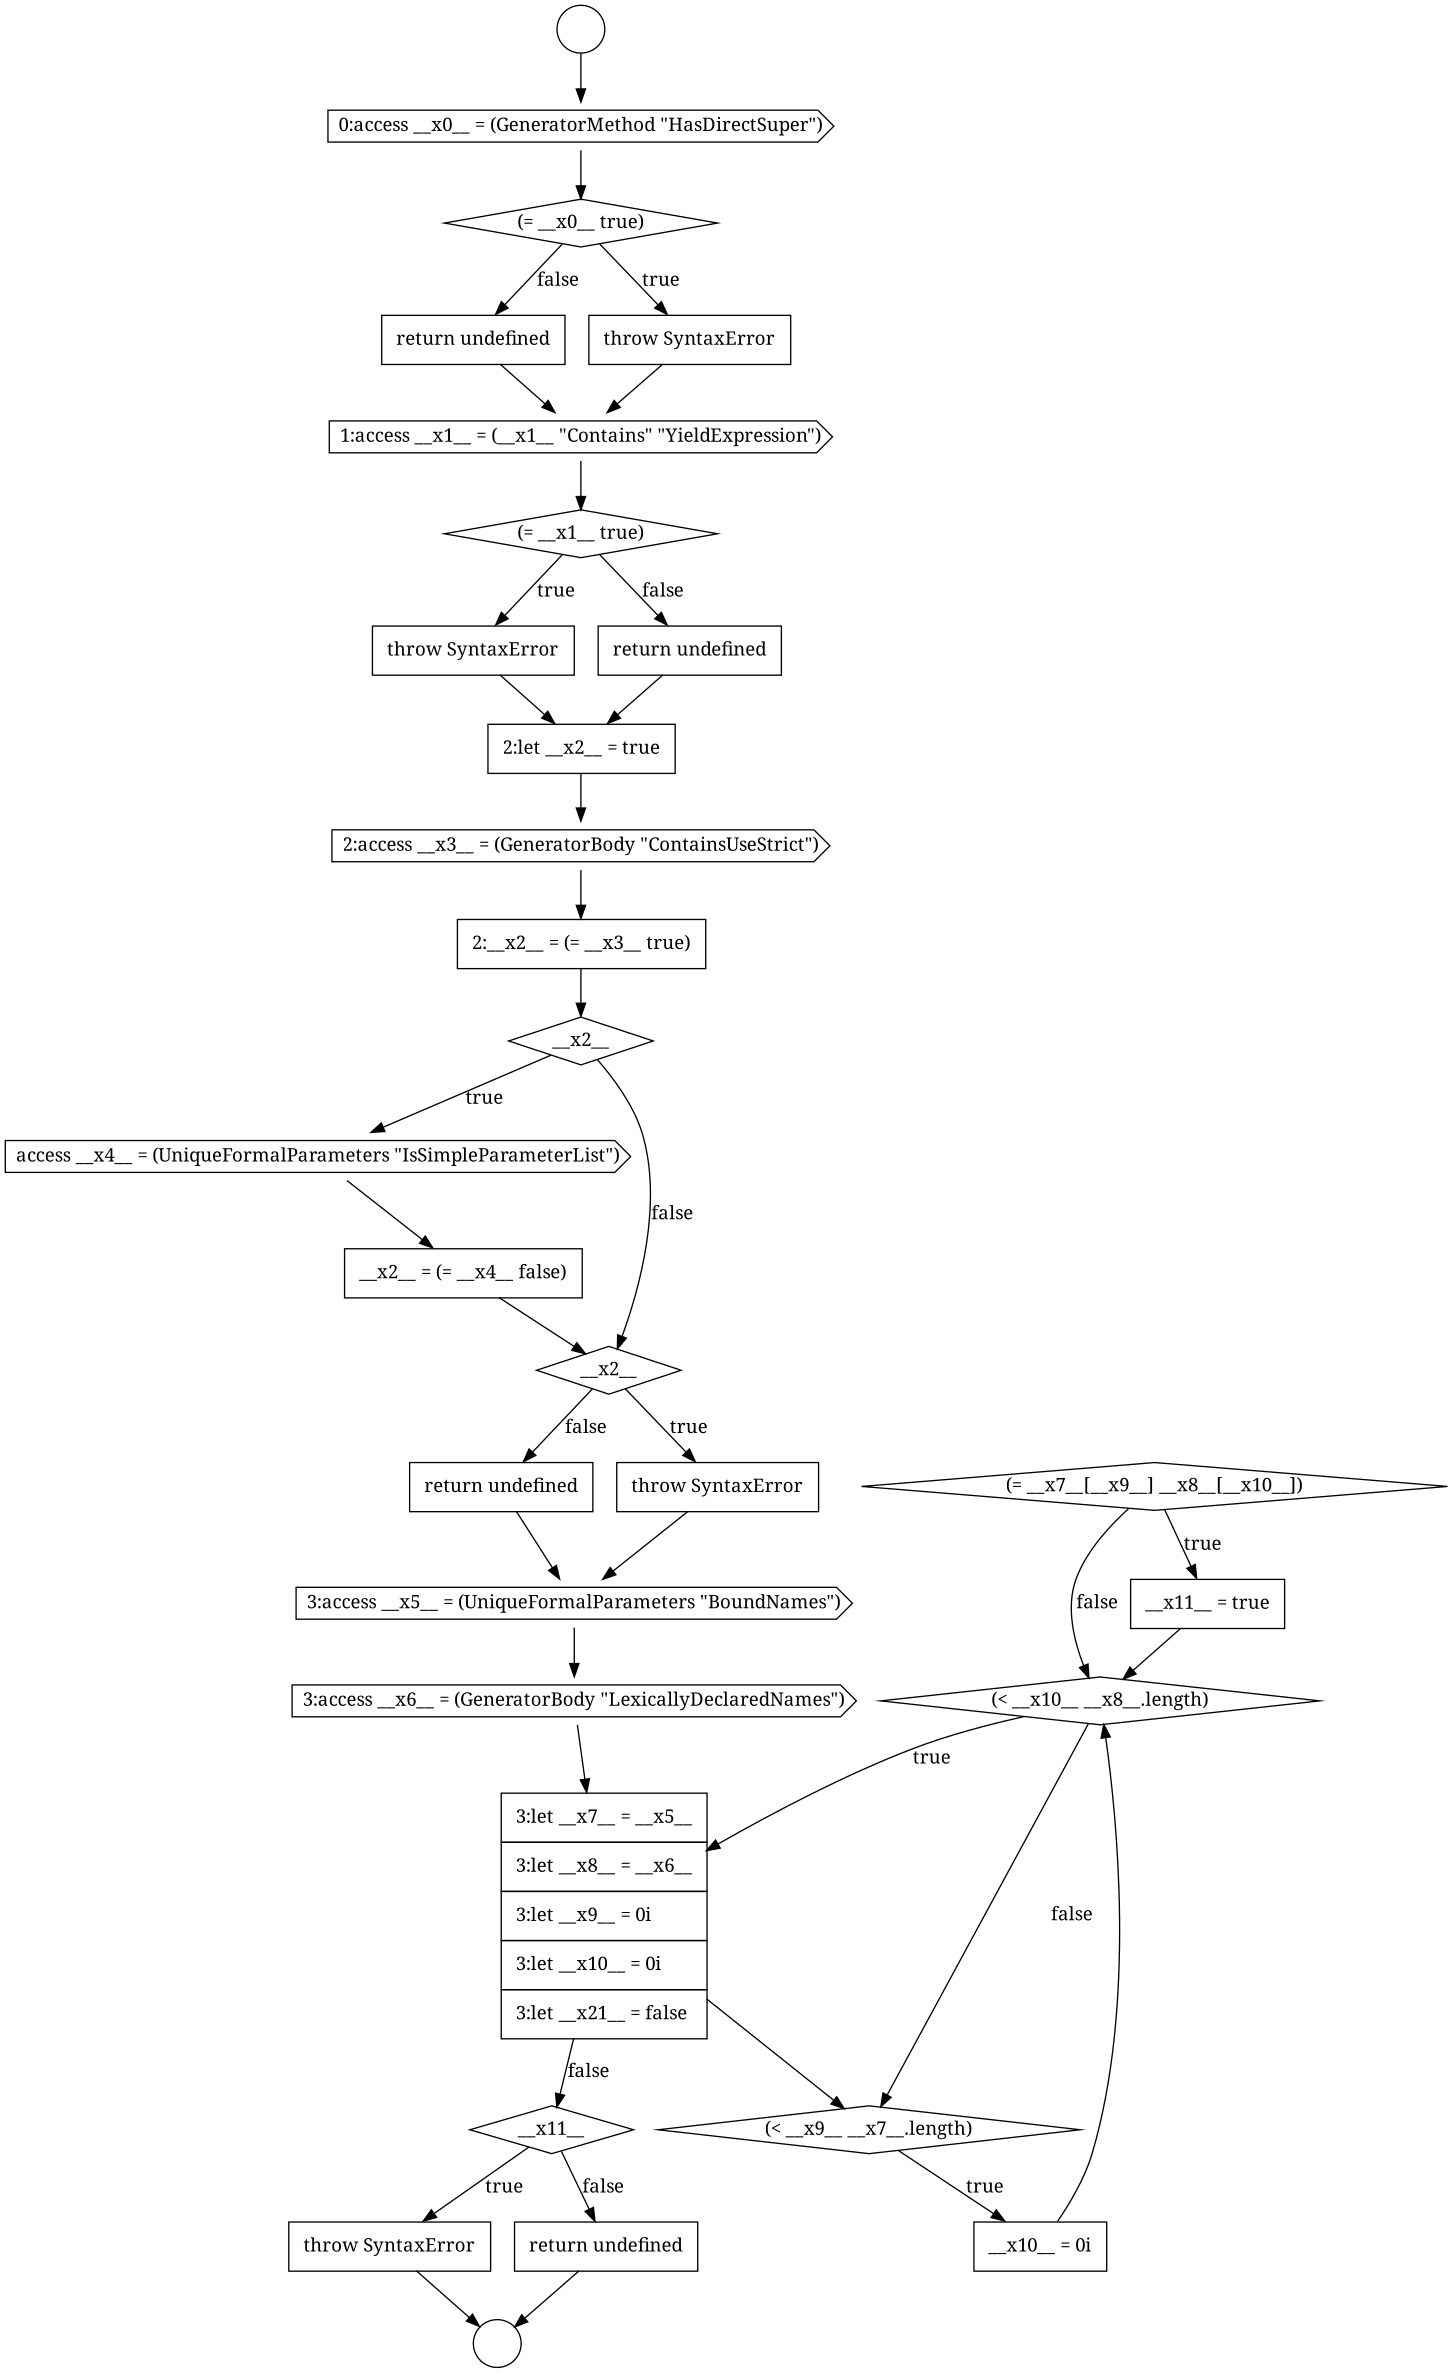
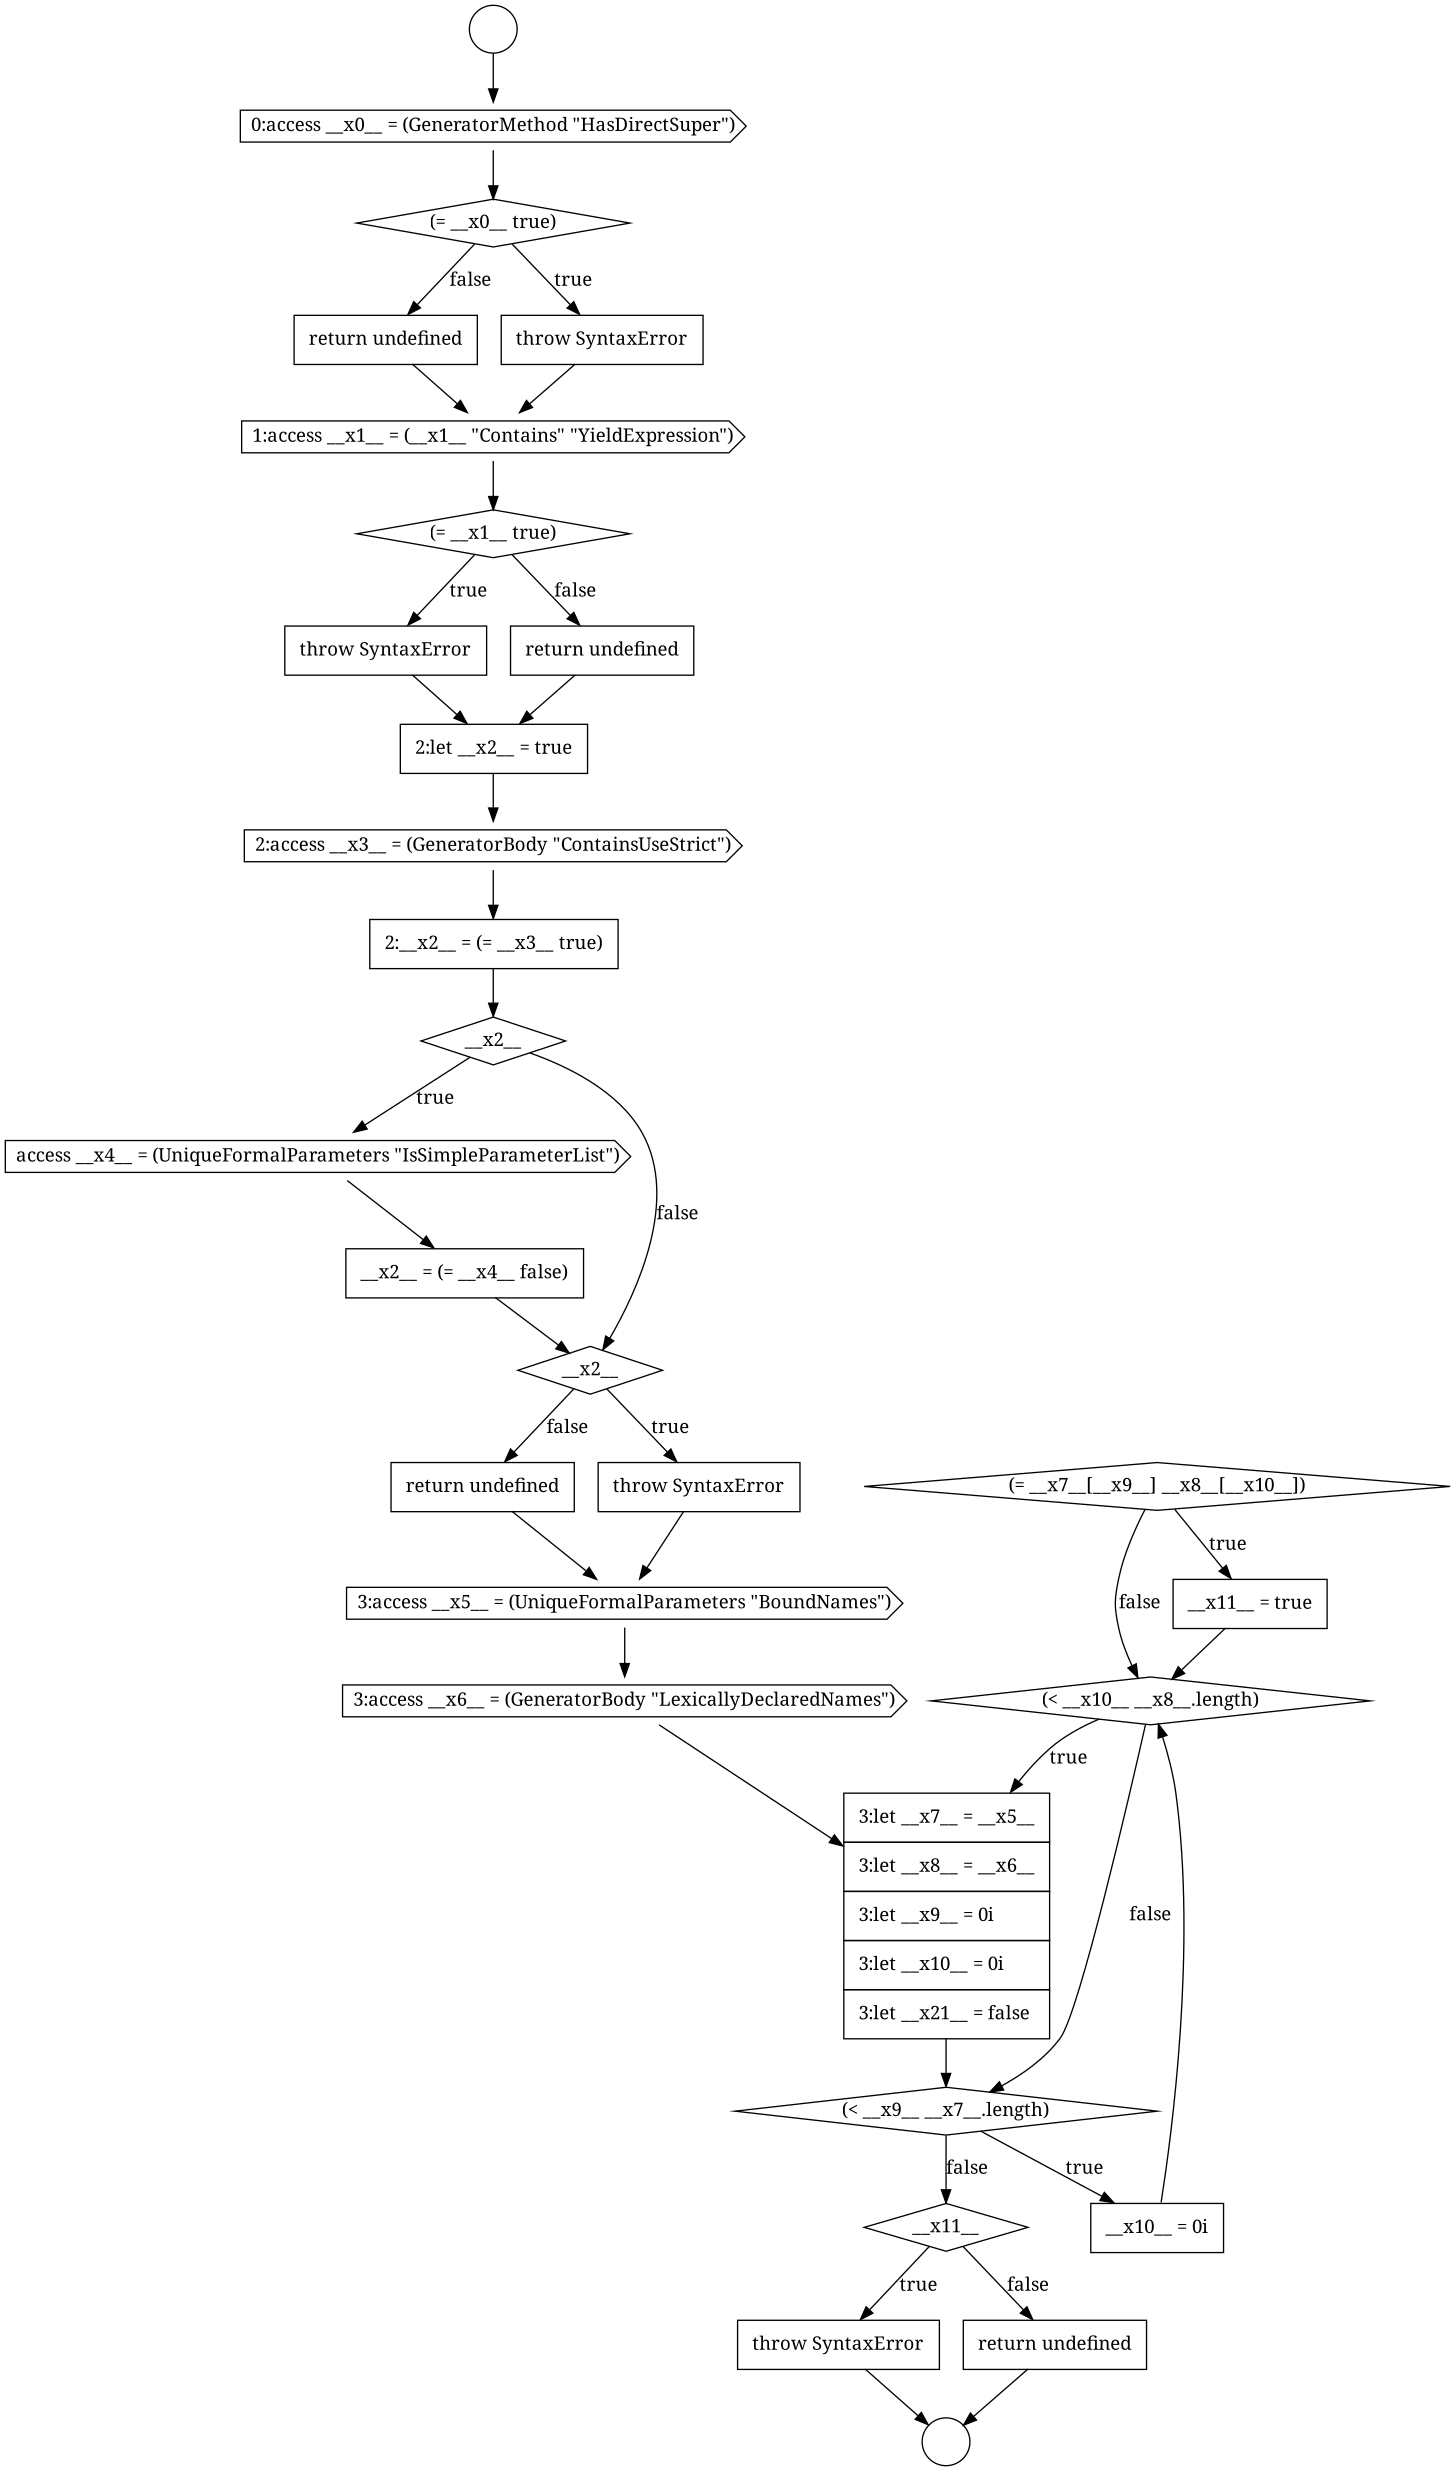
(567, 2066) -> (946, 2163)
